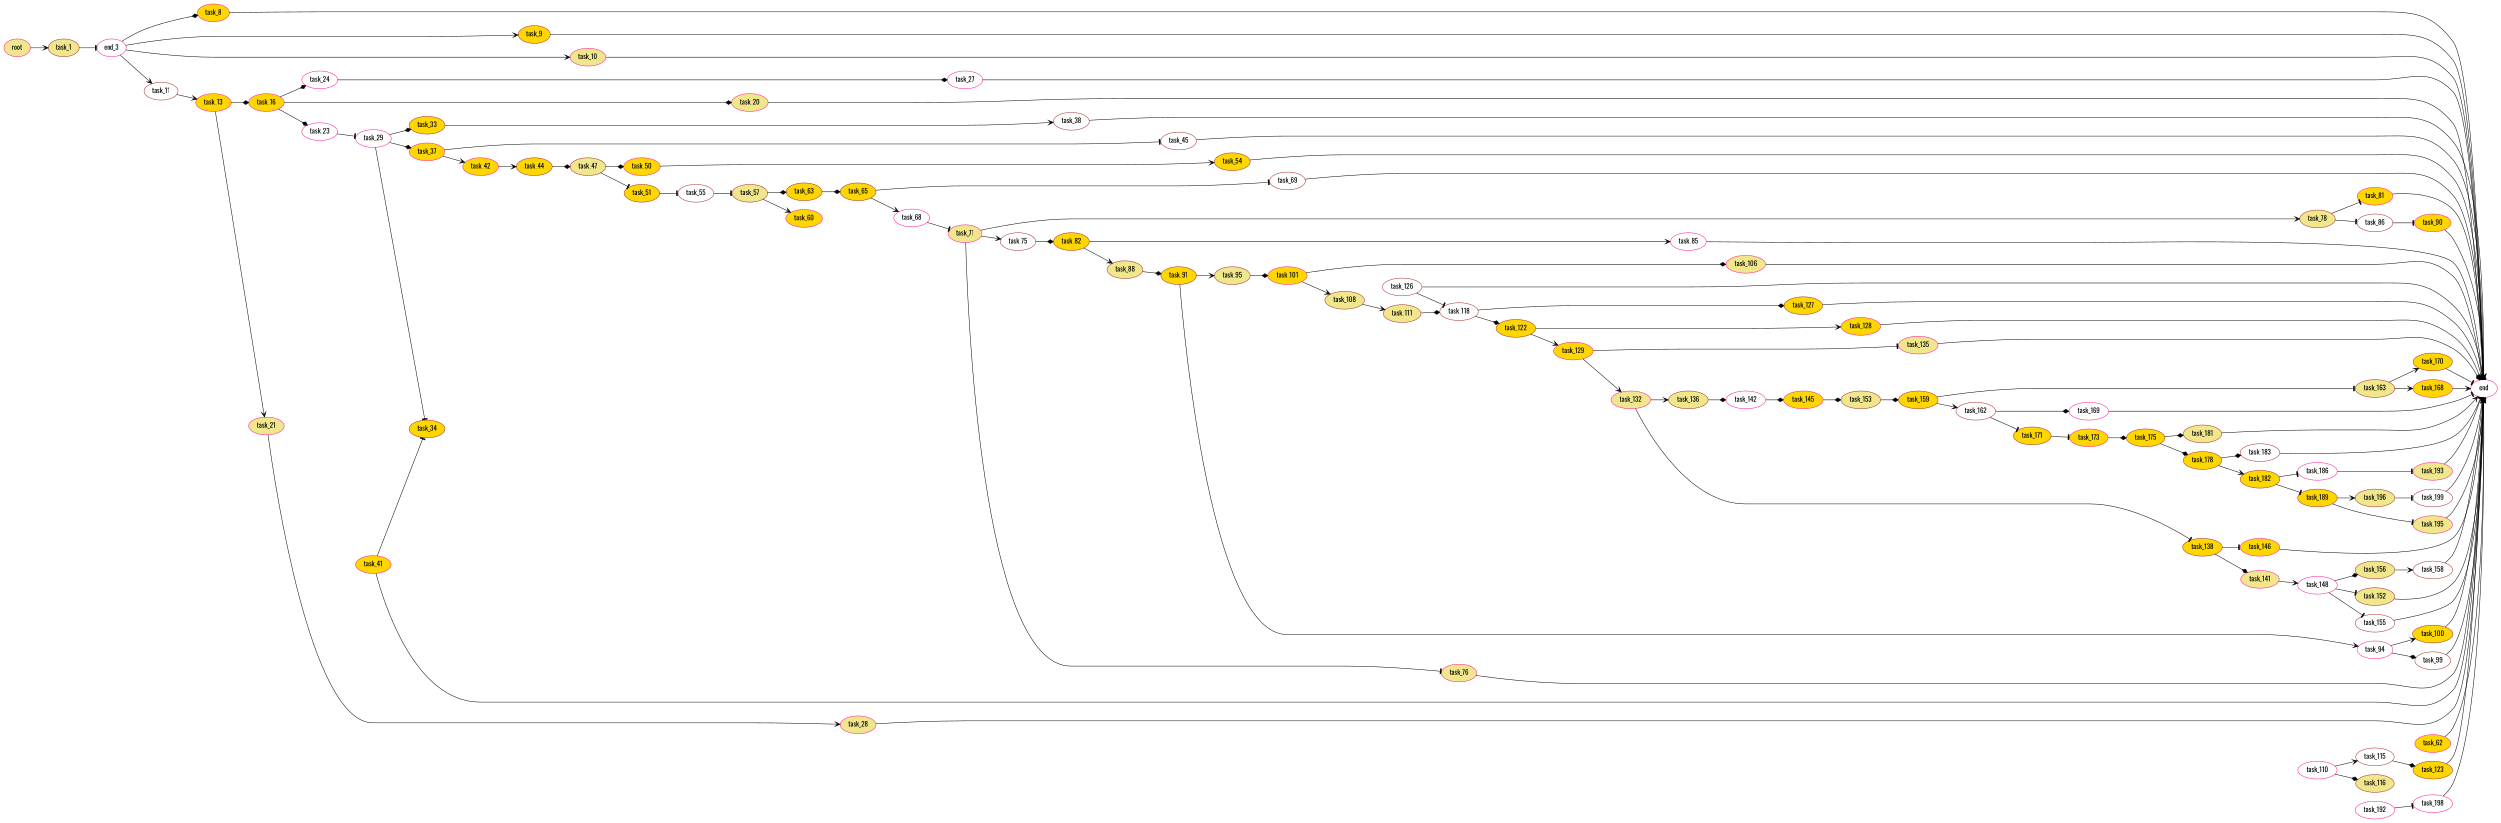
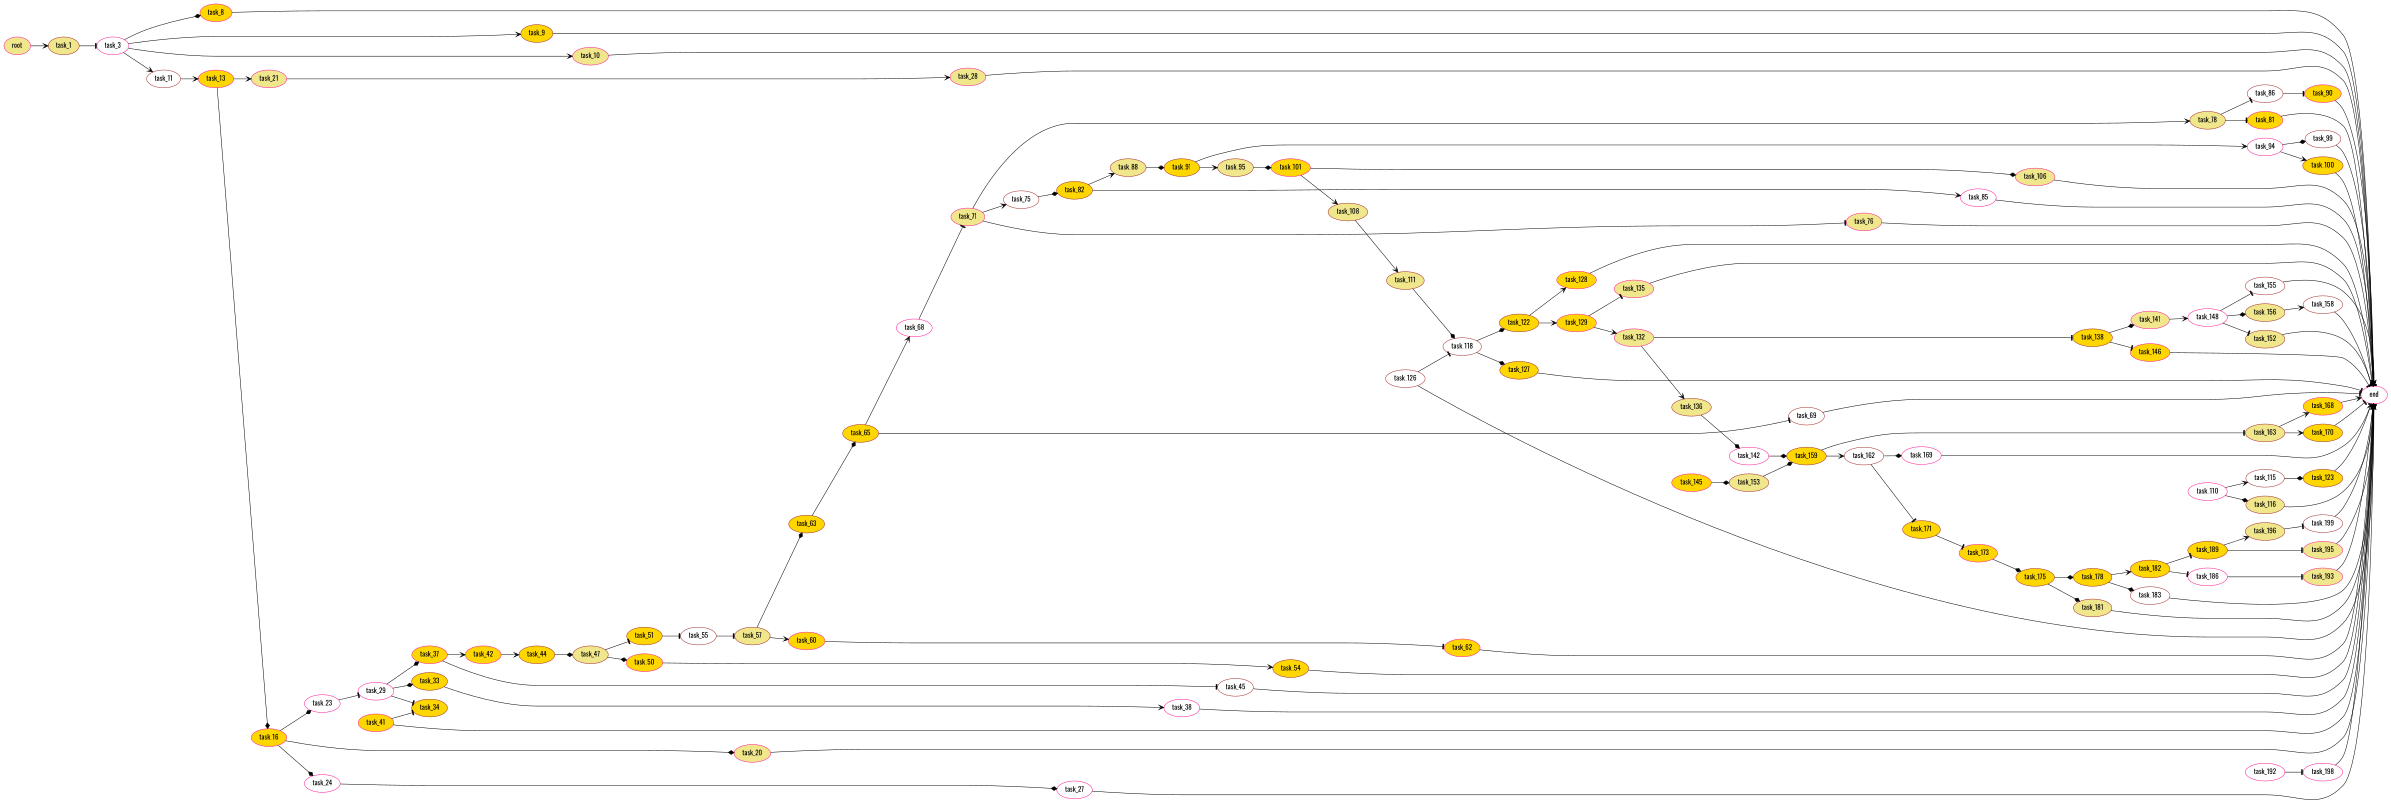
(112, 48) -> (113, 46)
(1071, 121) -> (1182, 708)
(1772, 400) -> (1775, 456)
none -> (2352, 482)
none -> (1133, 643)
